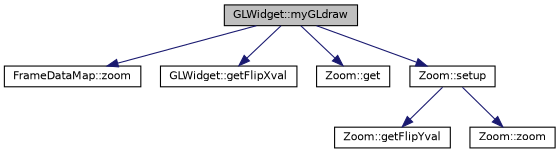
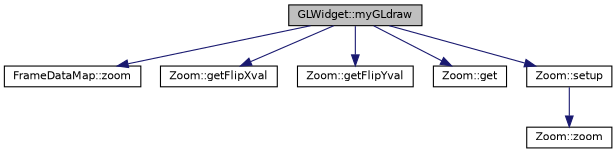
(229, 76) -> (219, 76)
(426, 103) -> (355, 40)
